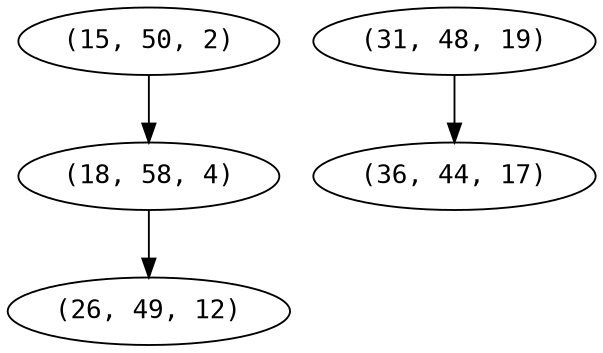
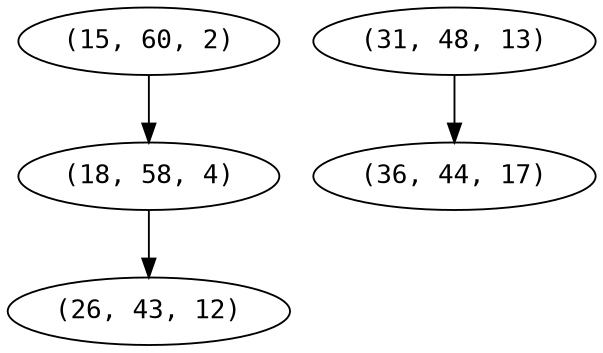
(149, 41) -> (149, 41)
(454, 41) -> (454, 41)
(149, 311) -> (149, 311)
